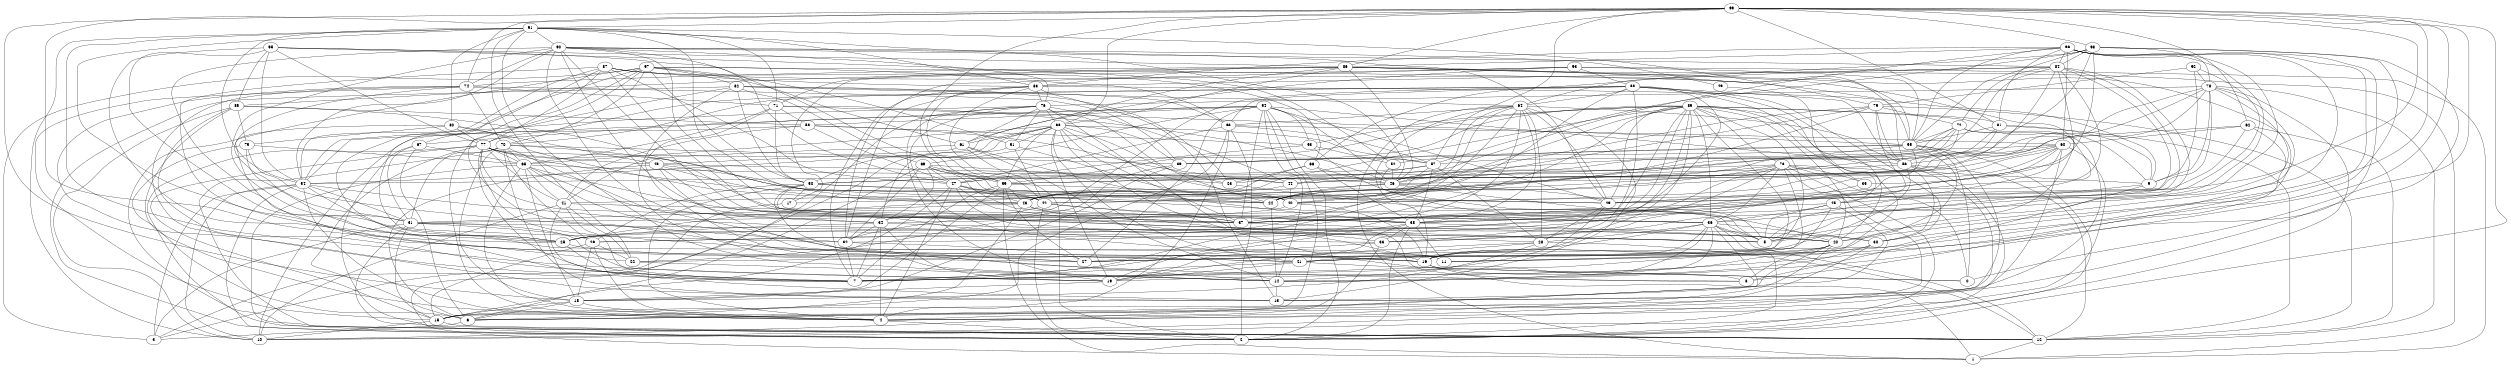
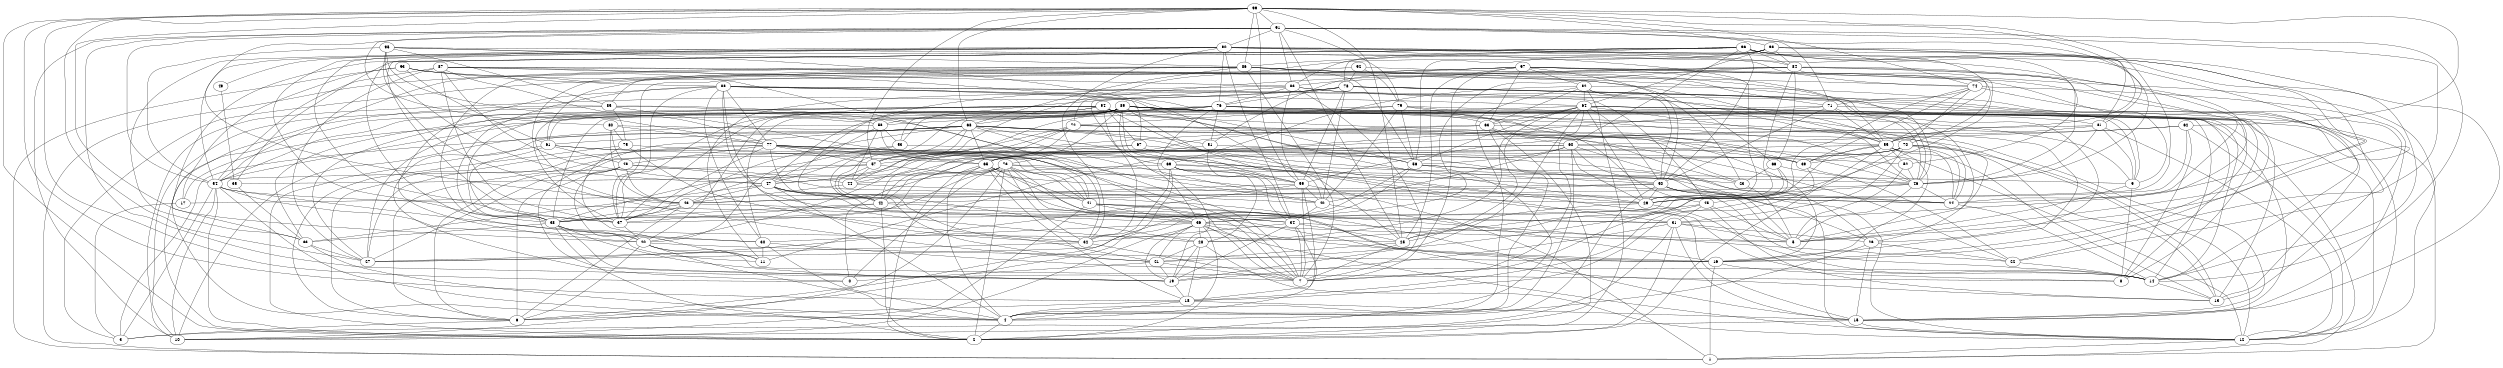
(249, 130) -> none
none -> (1630, 142)
(587, 264) -> none
